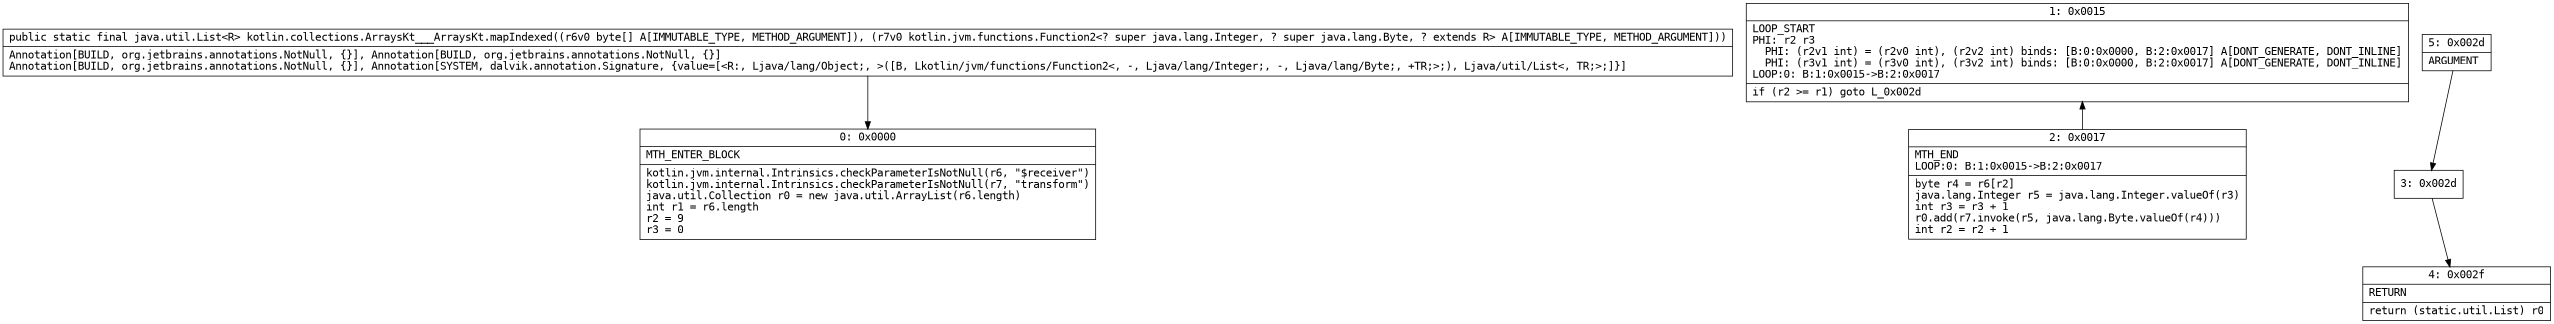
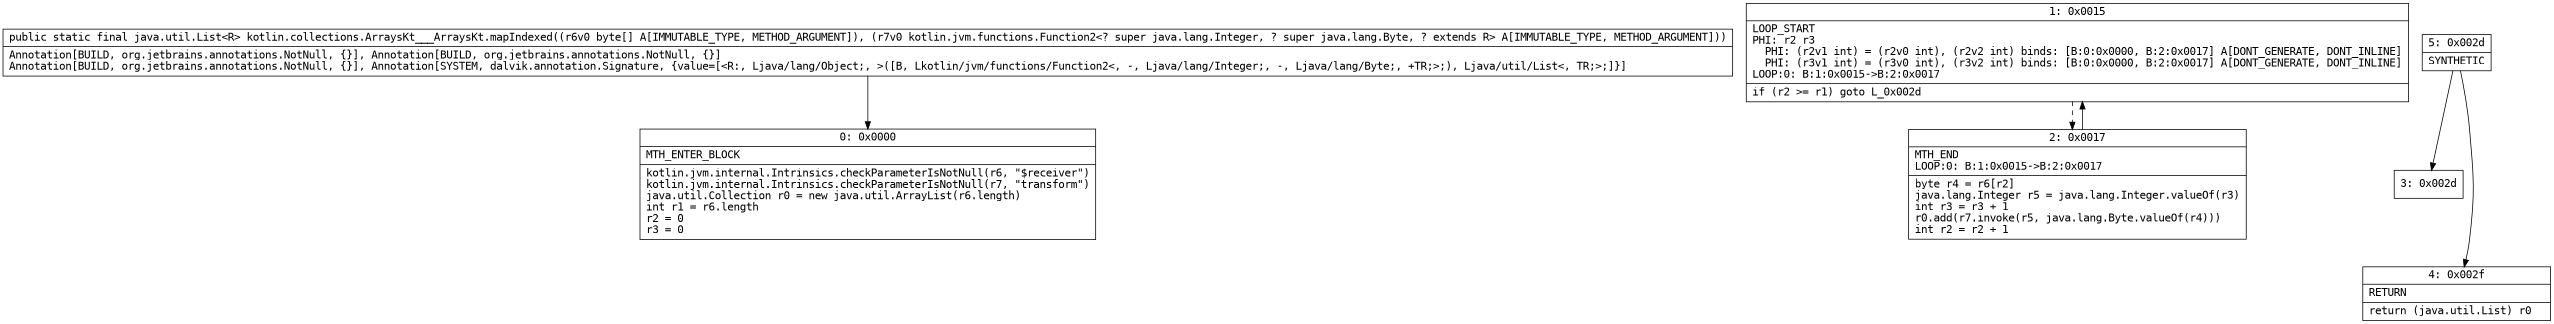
(2454, 61) -> (2457, 61)
none -> (2072, 112)
(665, 219) -> (665, 219)
(2440, 229) -> (2472, 165)
(2457, 311) -> (2450, 311)
